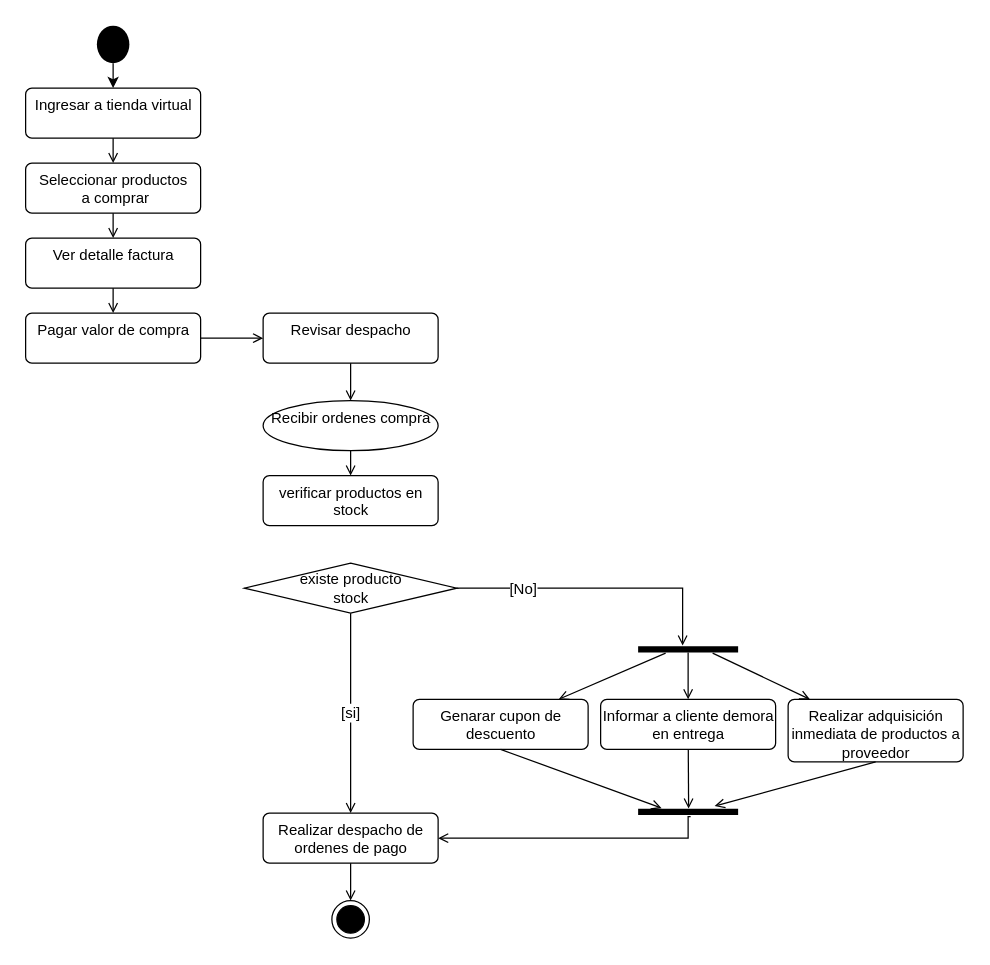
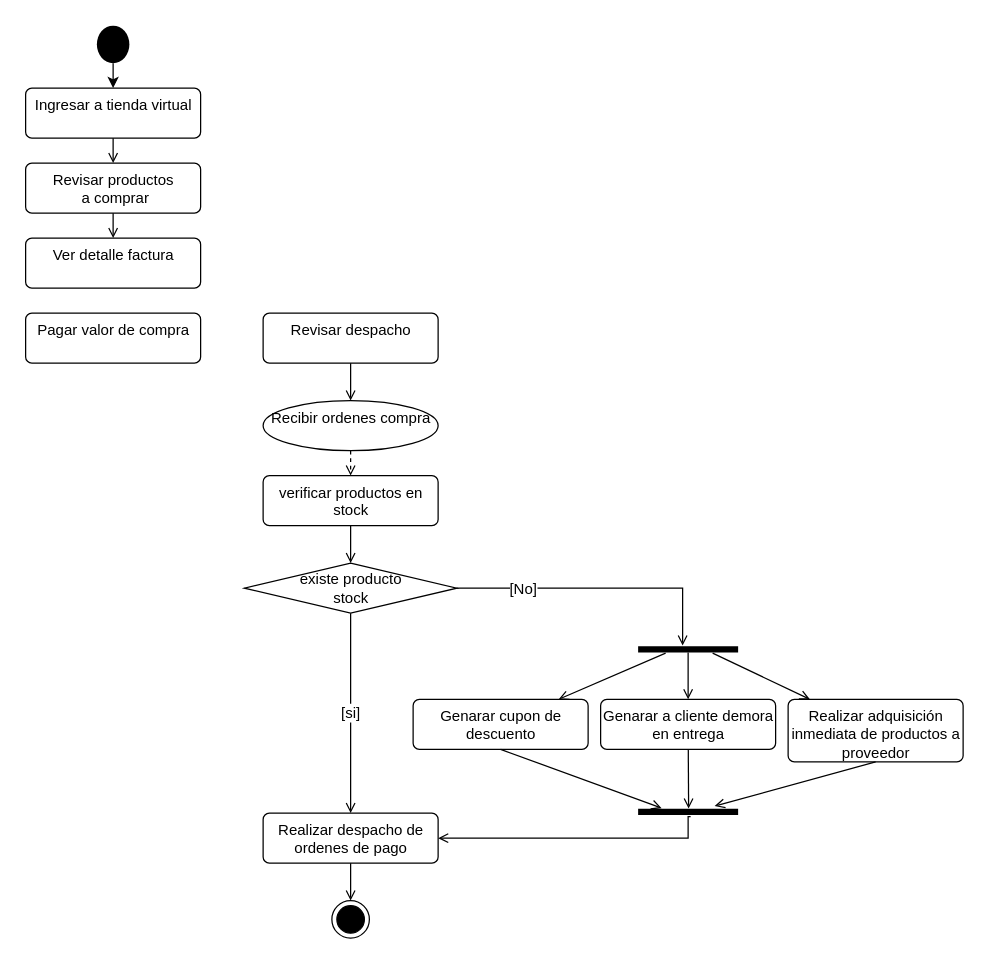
(114, 190) -> (114, 190)
(113, 299) -> none
(230, 338) -> none
(351, 463) -> (351, 463)
none -> (351, 546)
(689, 726) -> (689, 726)
